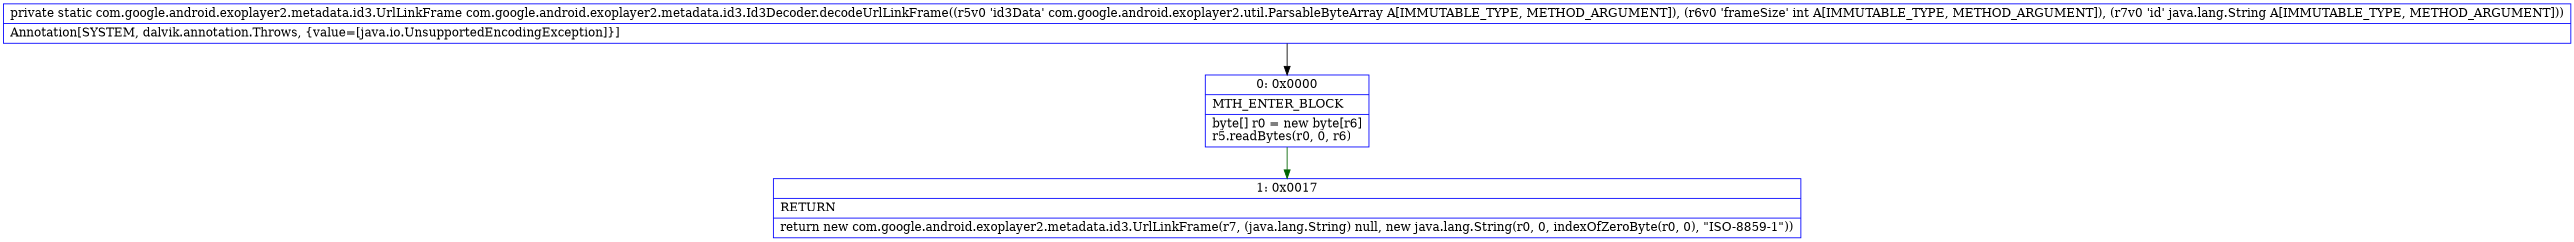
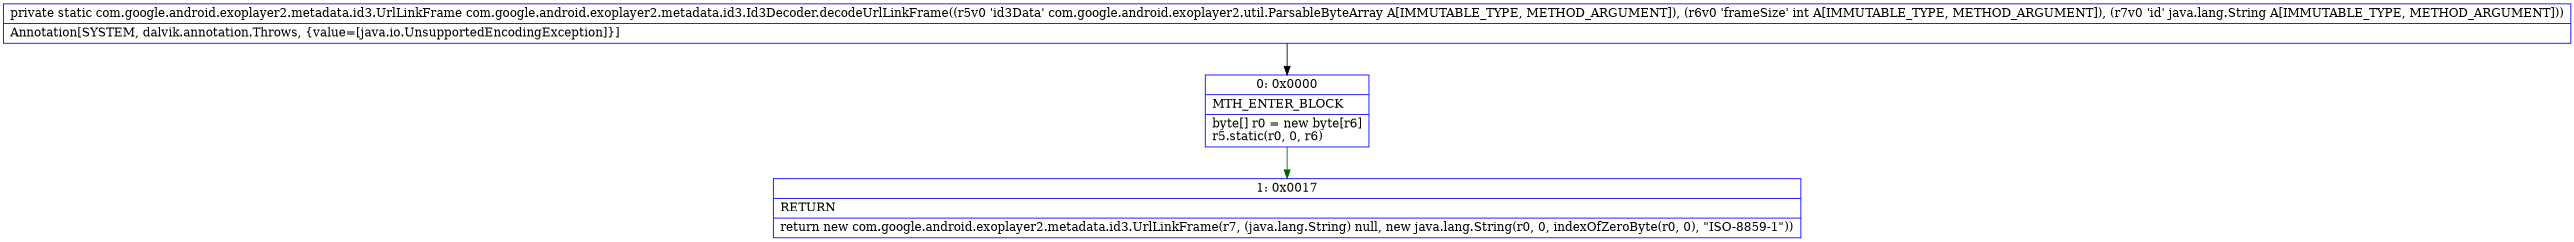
(1282, 137) -> (1268, 137)
